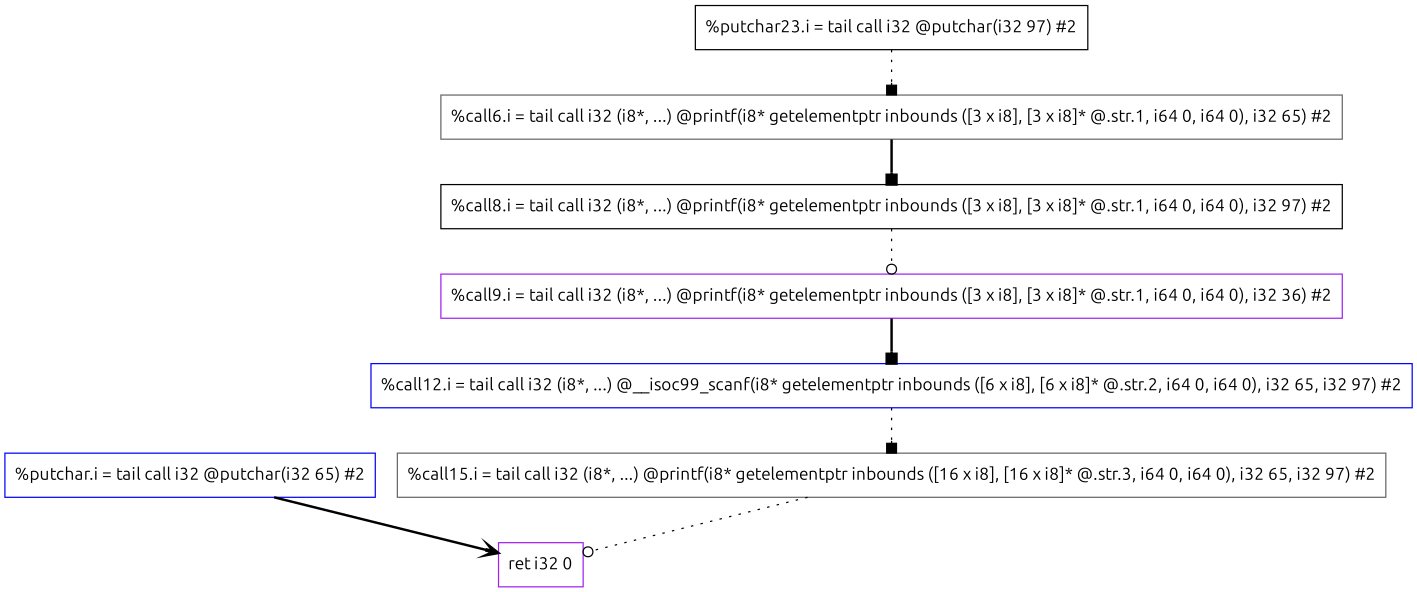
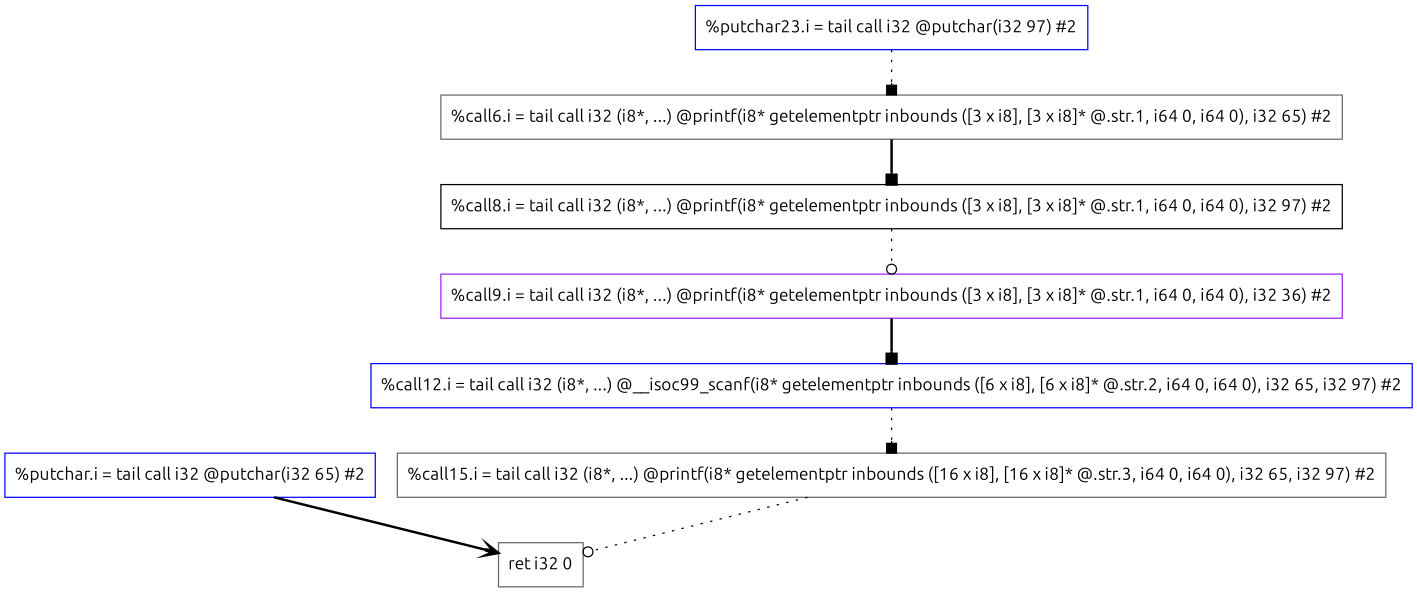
(892, 28) -> (892, 28)
(541, 565) -> (541, 565)
